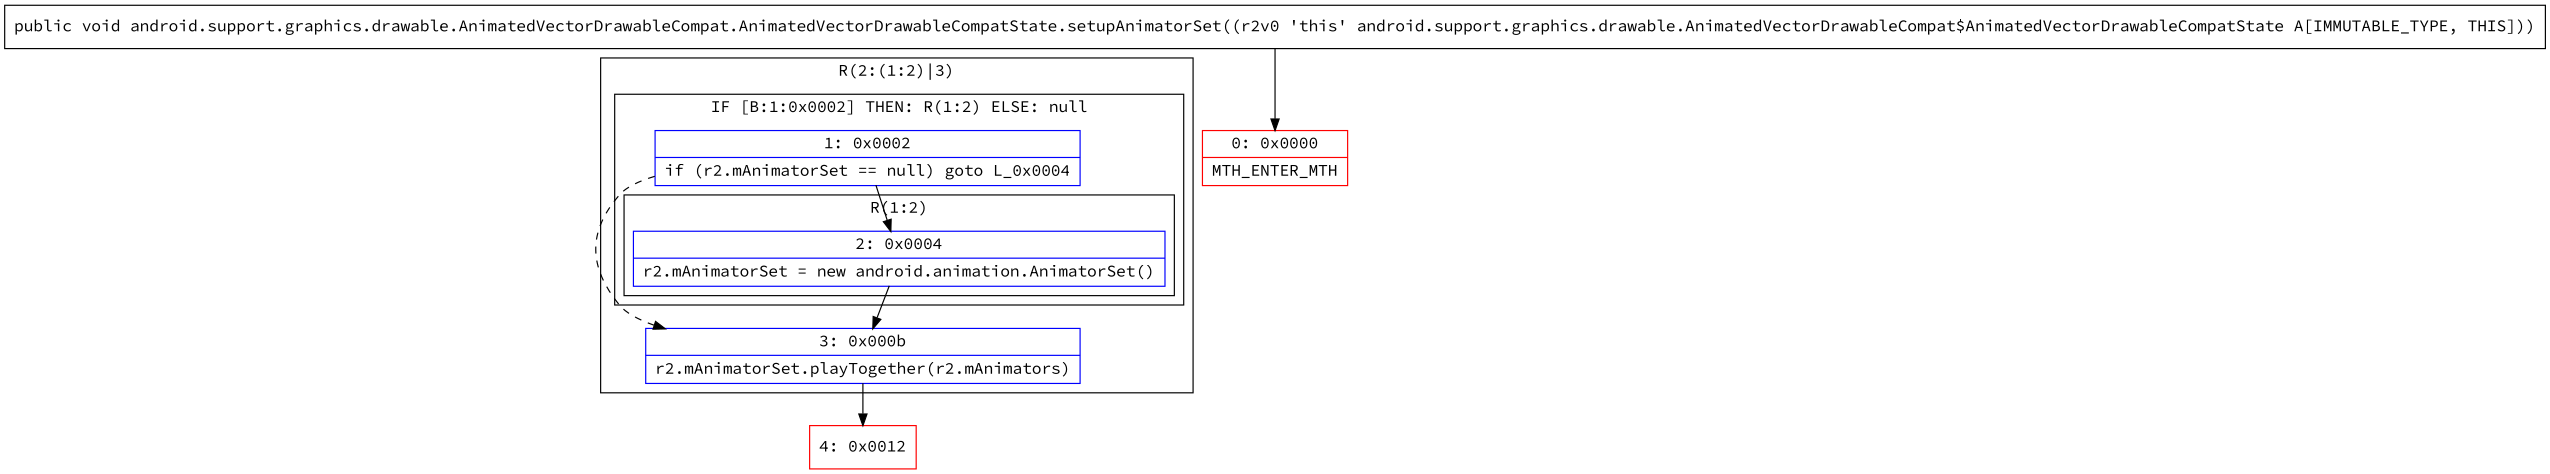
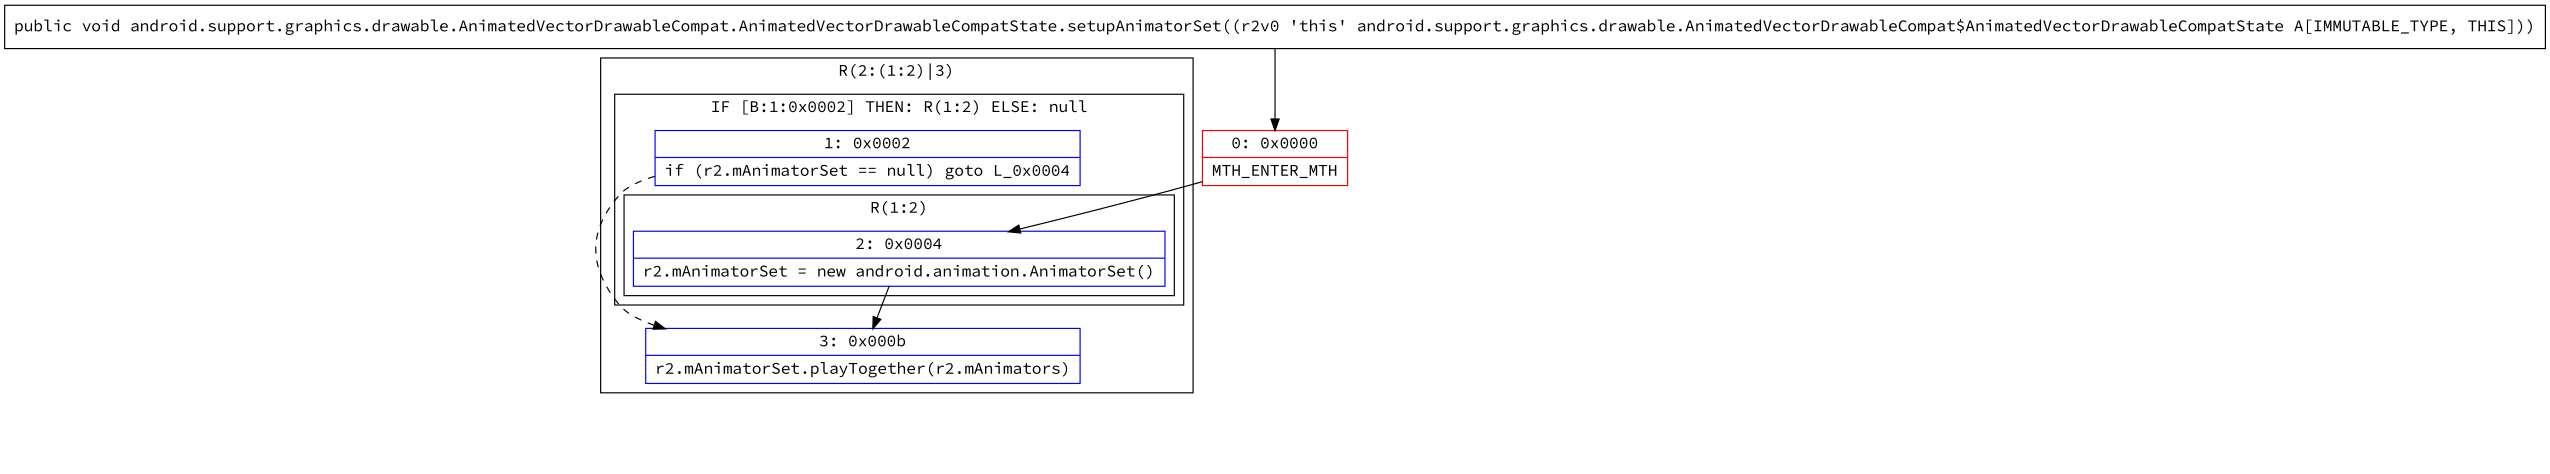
(882, 203) -> (1111, 206)
(863, 447) -> none
